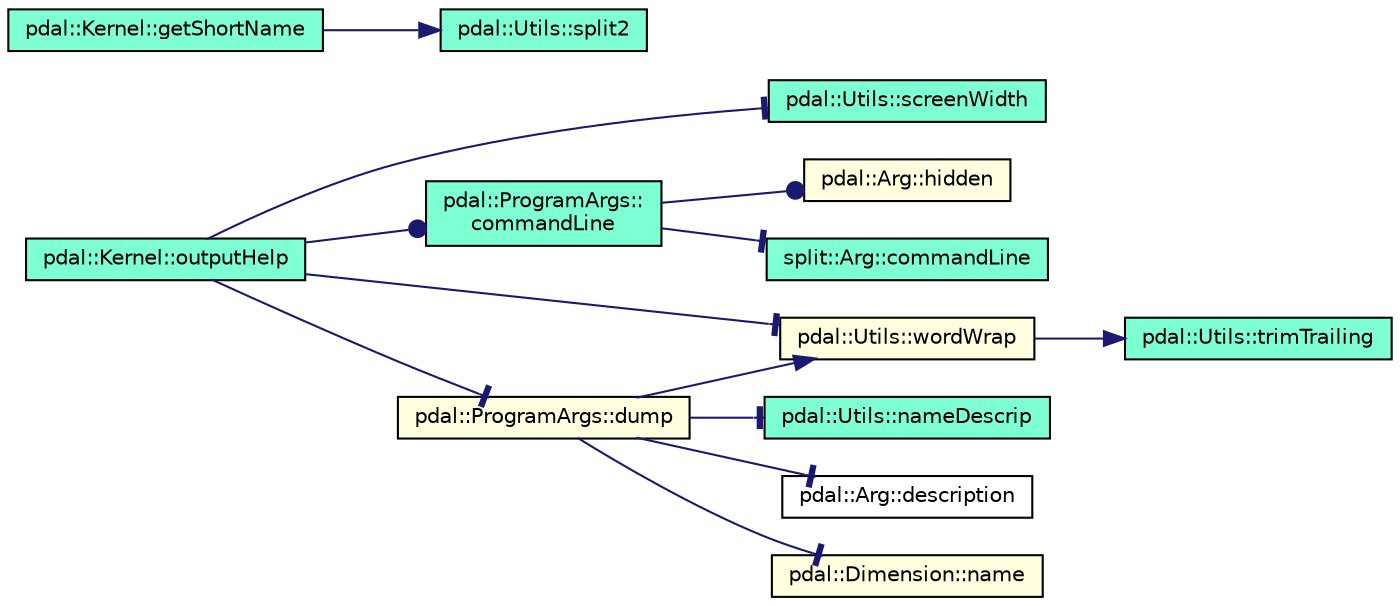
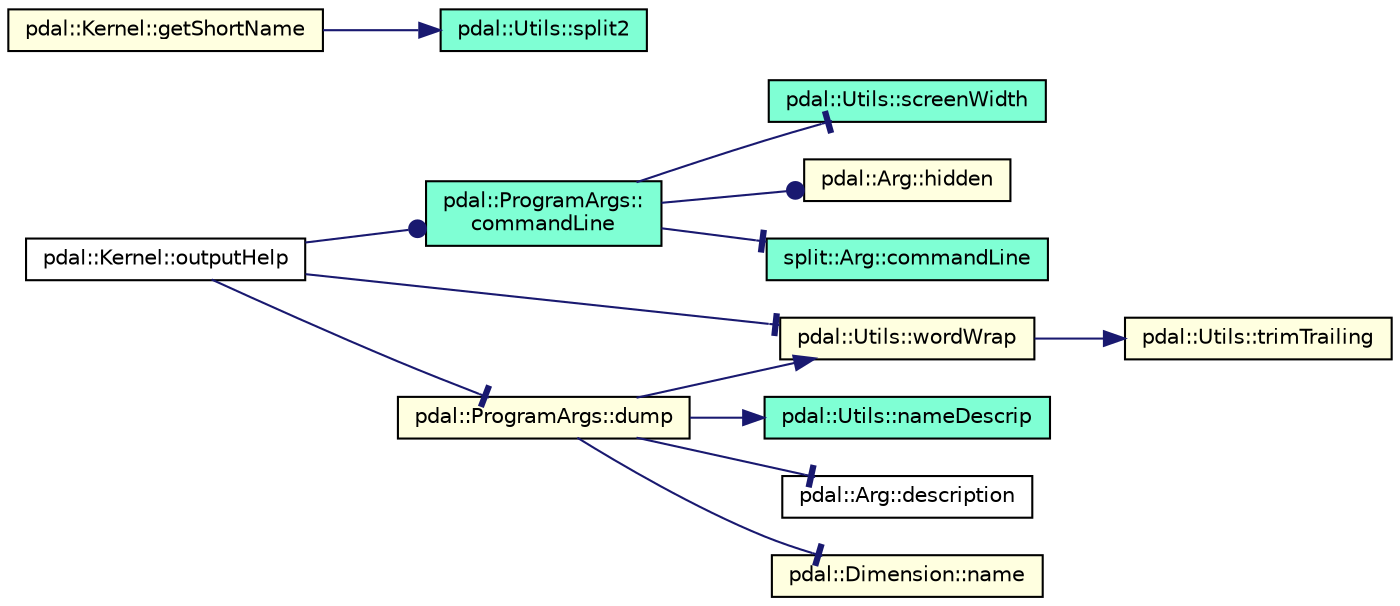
(166, 30) -> (166, 30)
(475, 146) -> (729, 152)
(166, 259) -> (166, 259)
(1258, 339) -> (1258, 339)
(722, 418) -> (722, 418)
